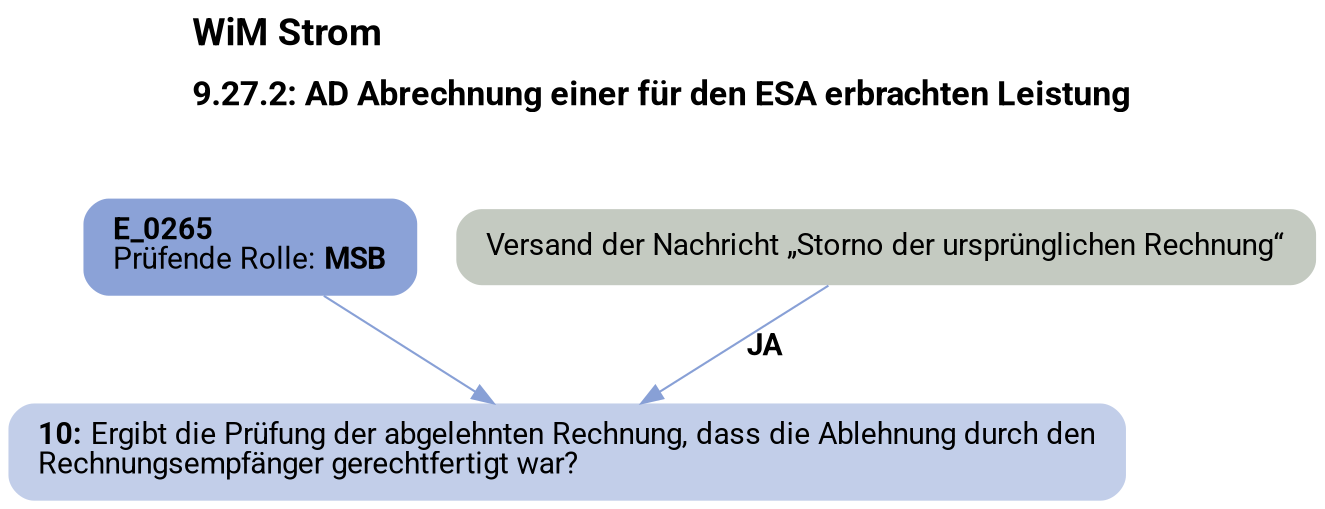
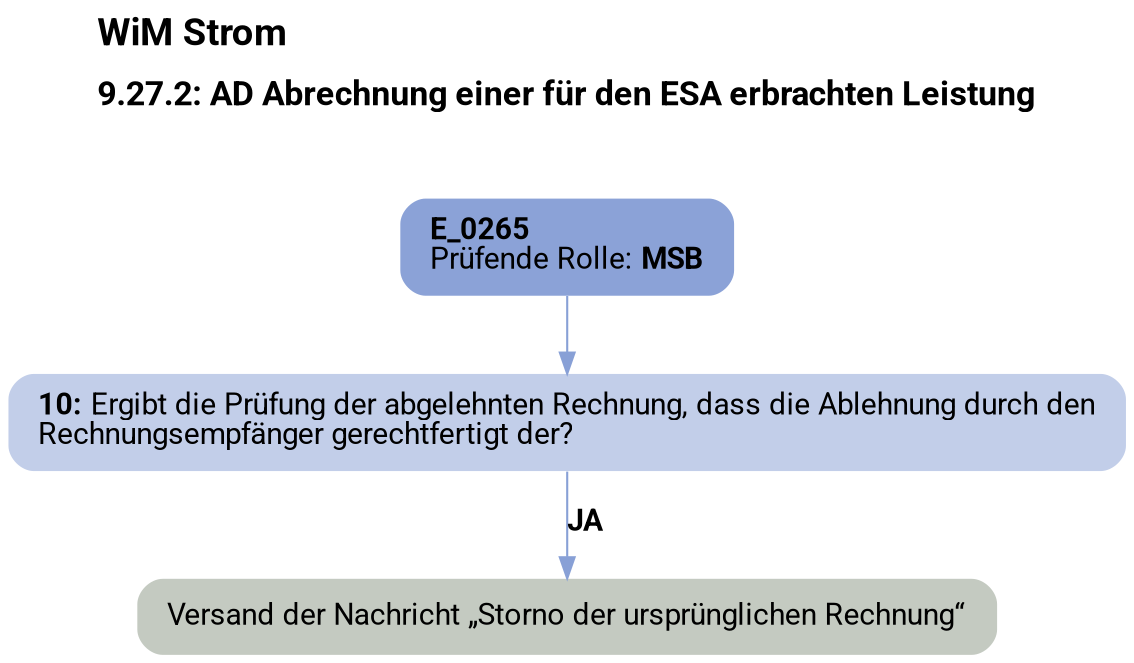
(744, 339) -> (567, 514)
(308, 465) -> (306, 435)
